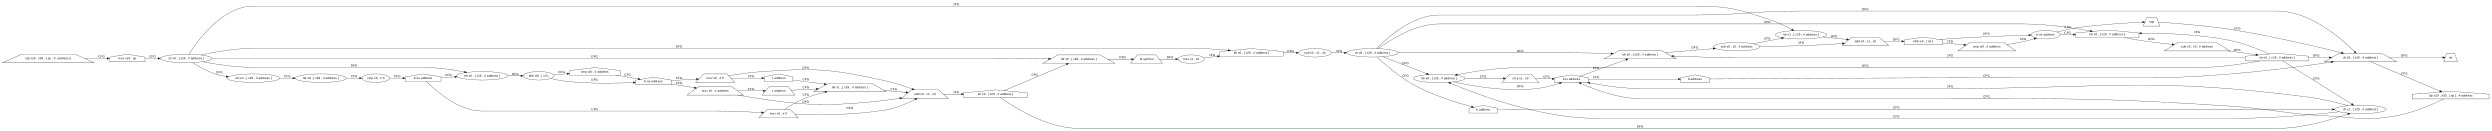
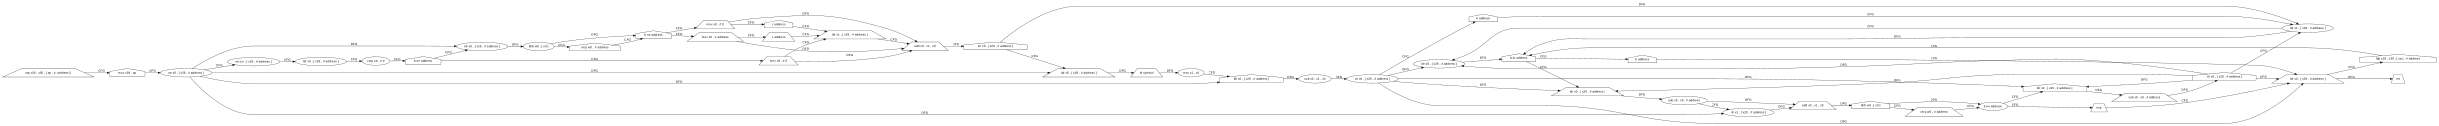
(1520, 78) -> none
